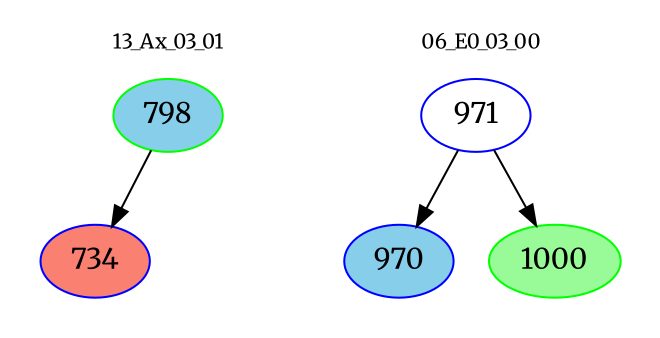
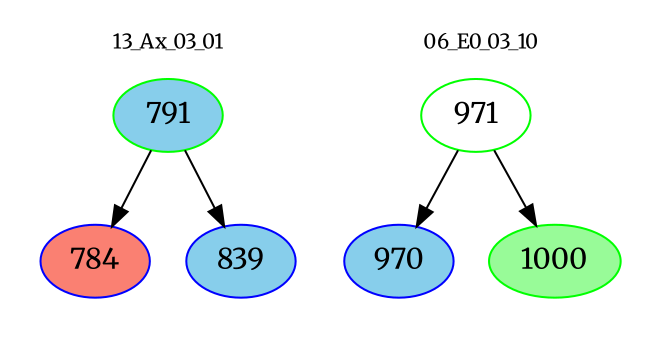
(482, 44) -> (482, 44)
(168, 115) -> (168, 115)
(476, 115) -> (476, 115)
(95, 261) -> (95, 261)
none -> (241, 261)
